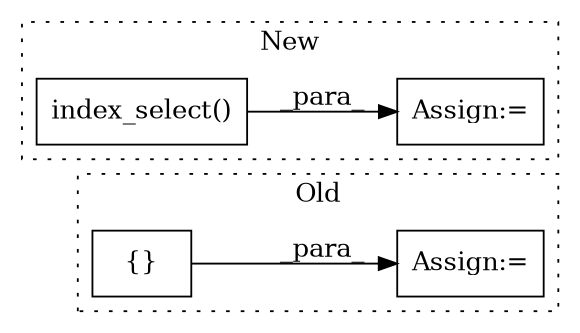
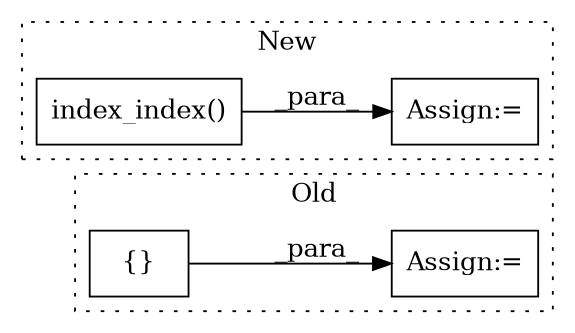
(142, 112) -> (139, 112)
